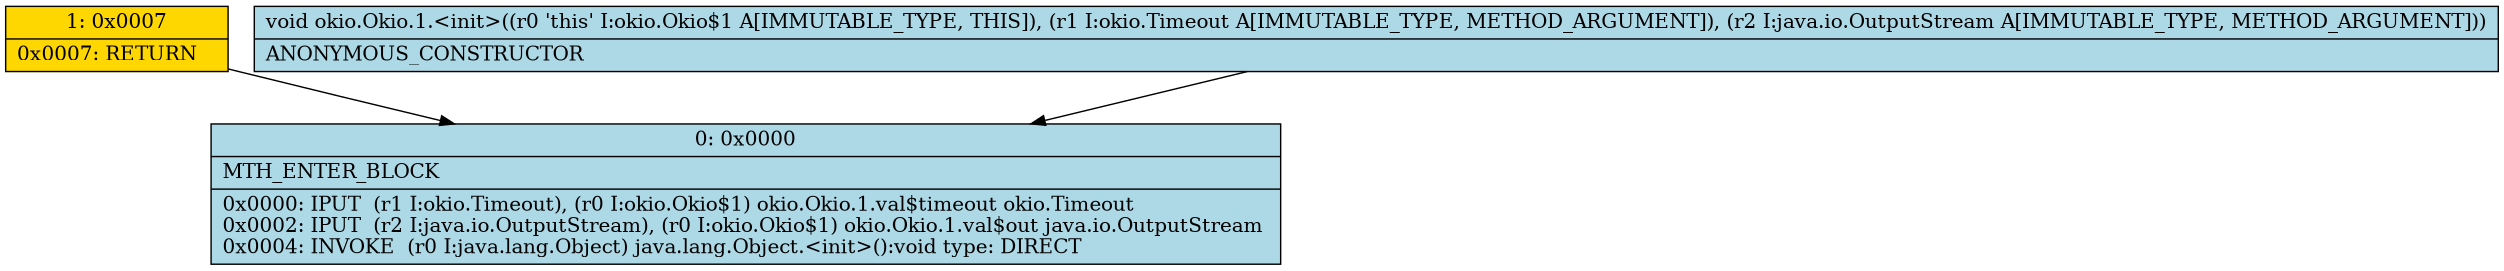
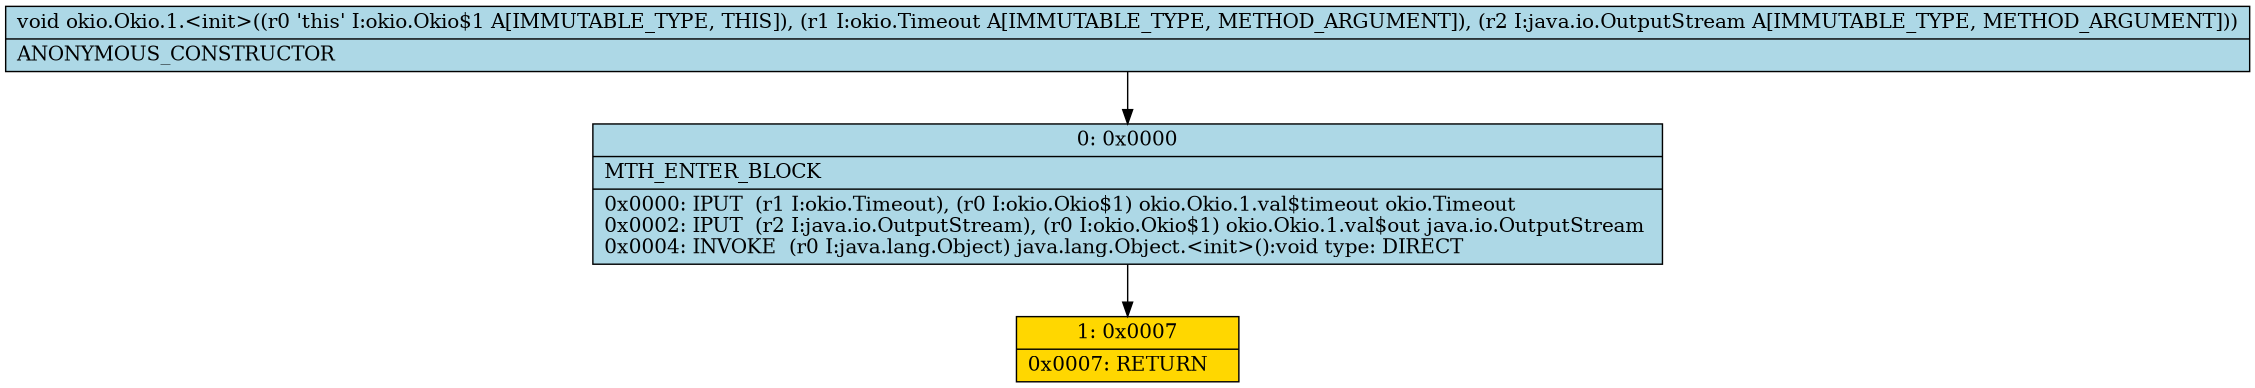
(334, 95) -> (1128, 283)
